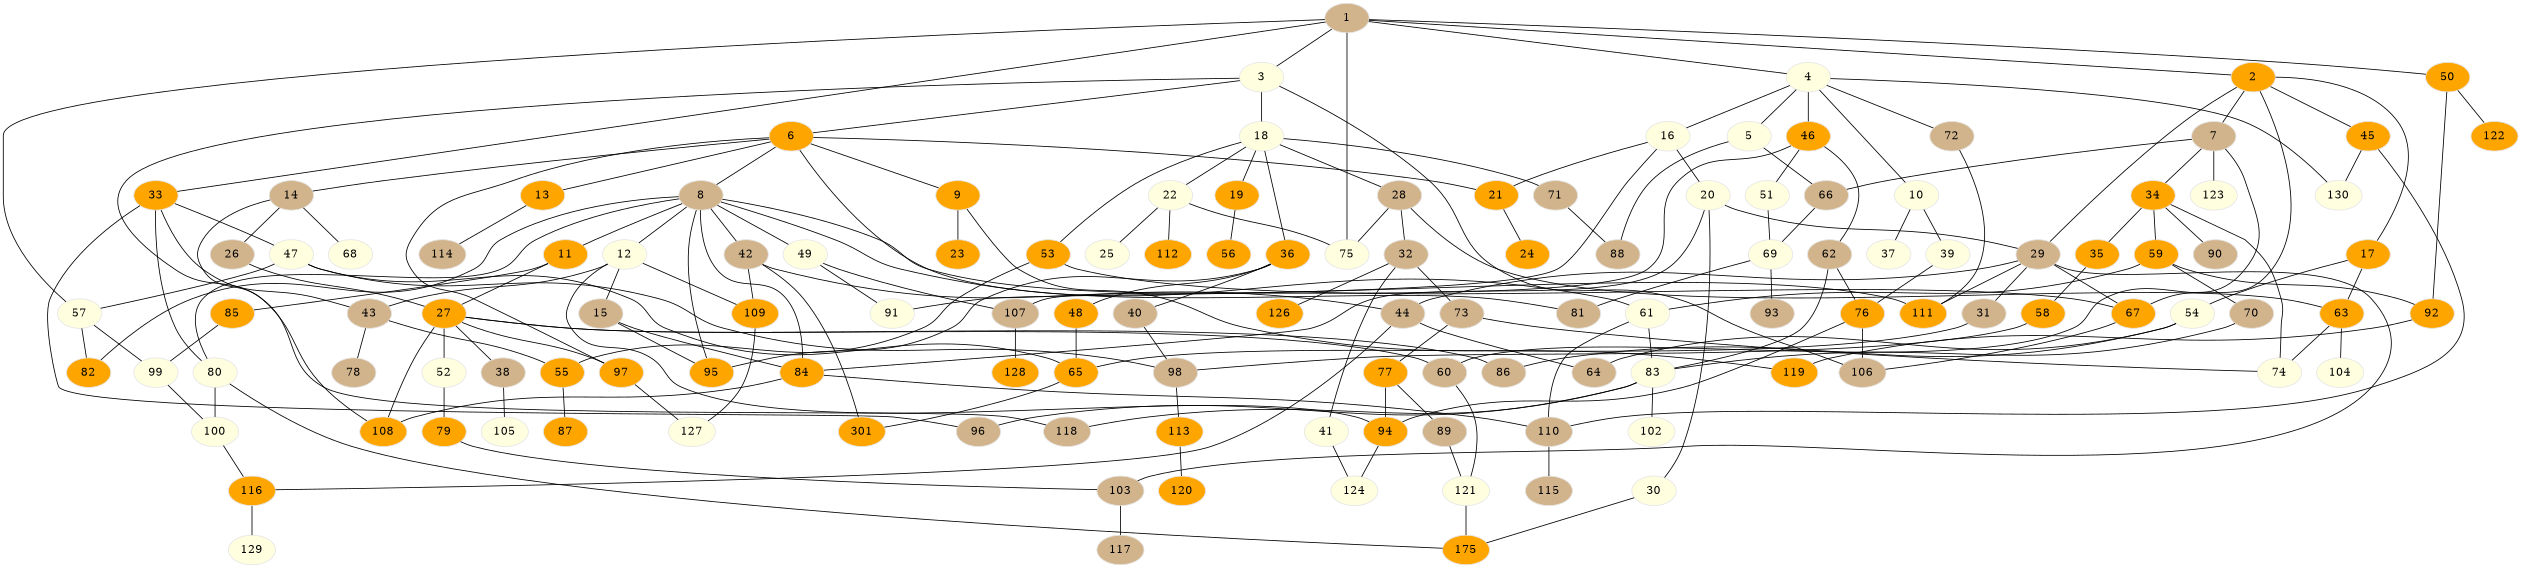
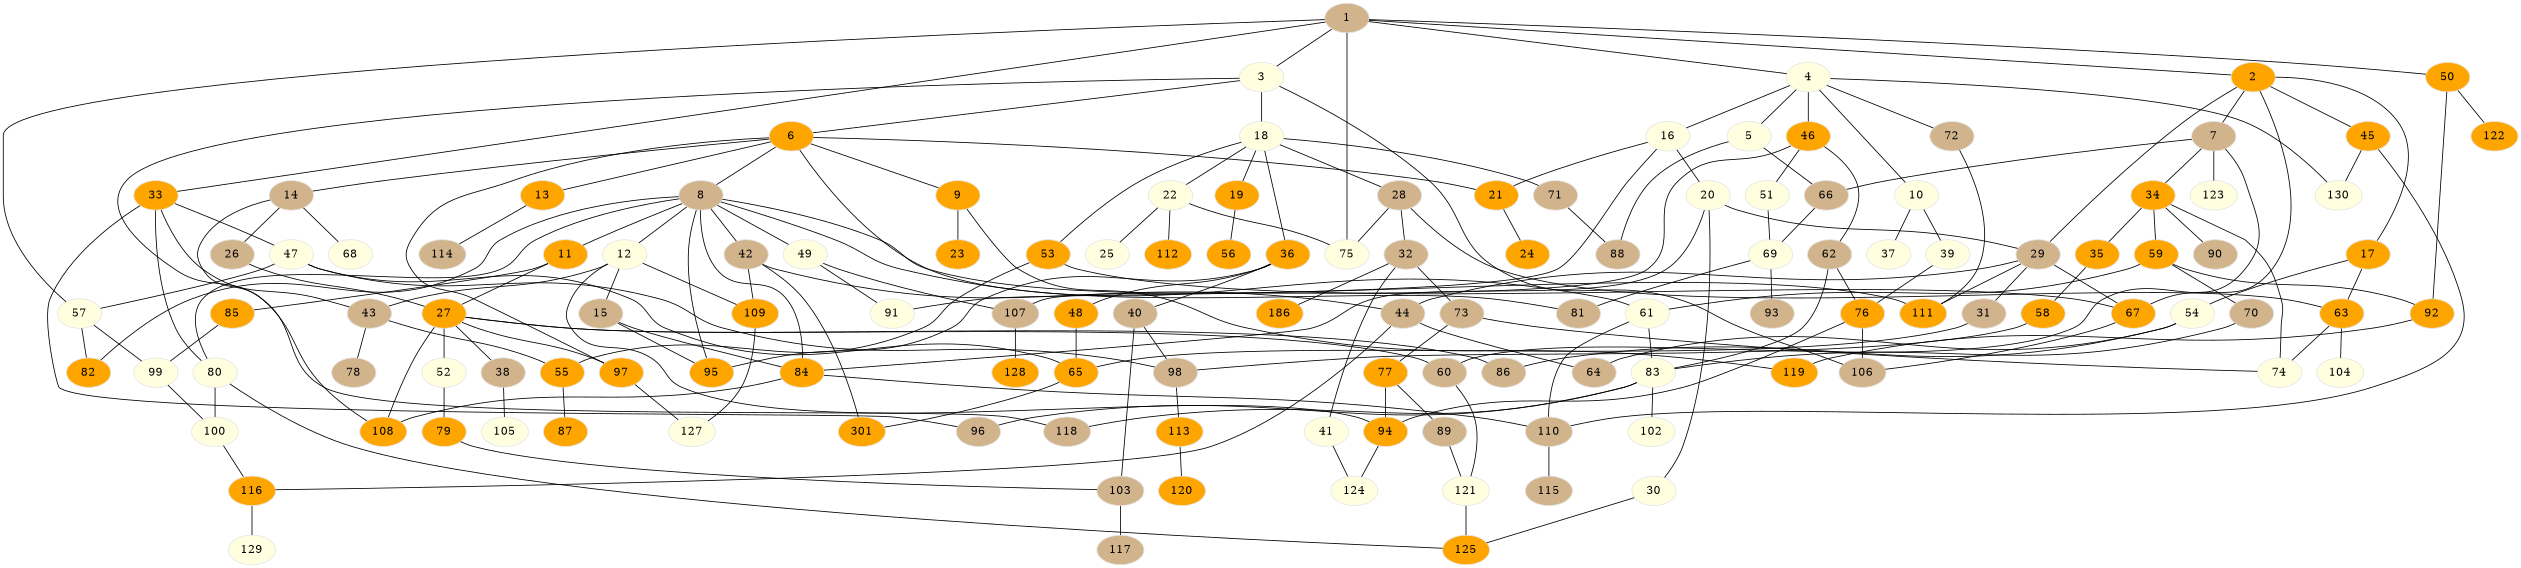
(1280, 314) -> (1280, 314)
(1971, 454) -> (1127, 413)
(1466, 550) -> (1466, 550)
